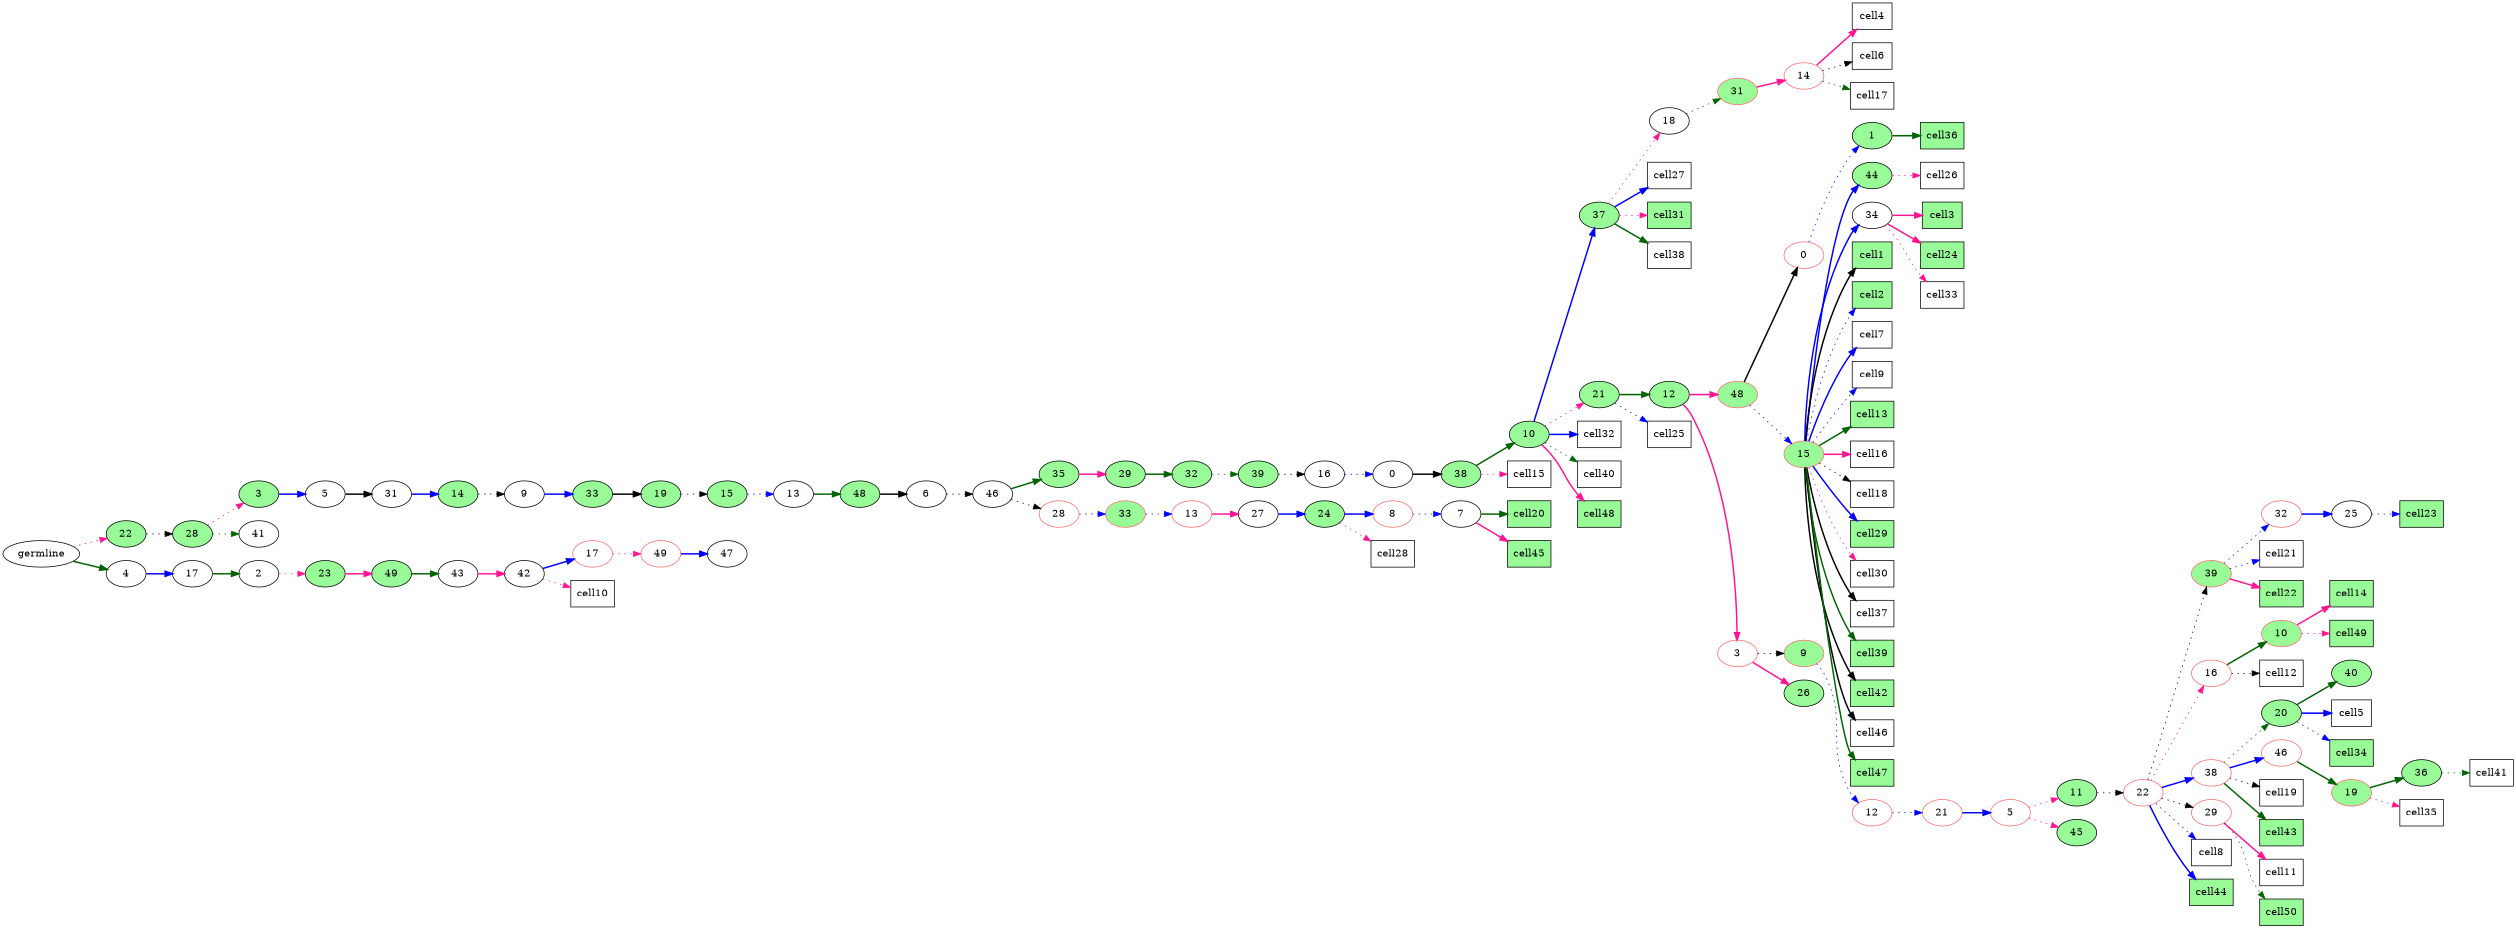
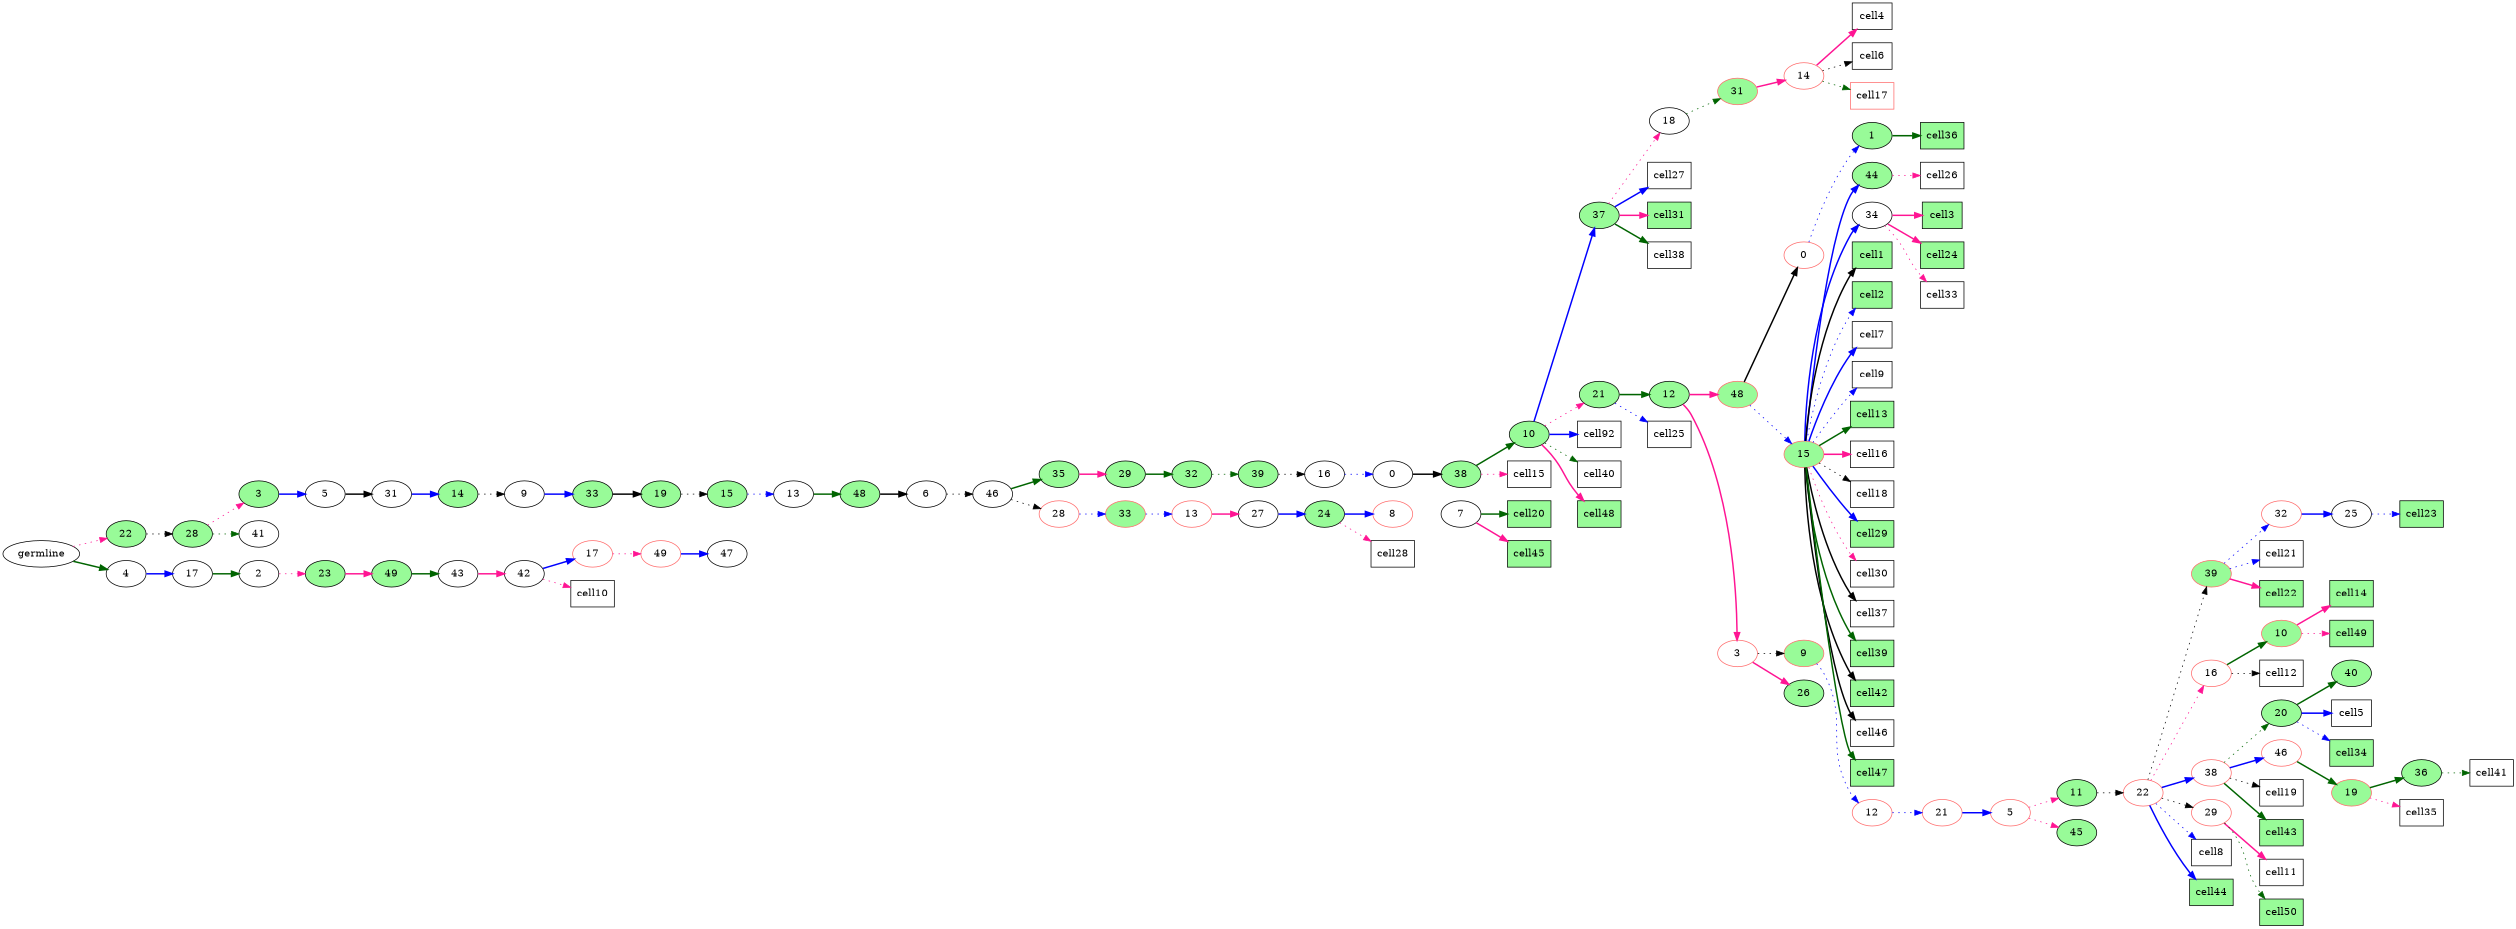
(1872, 96) -> (1872, 96)
(1630, 215) -> (1630, 215)
(1599, 434) -> (1599, 434)
(1423, 514) -> none
